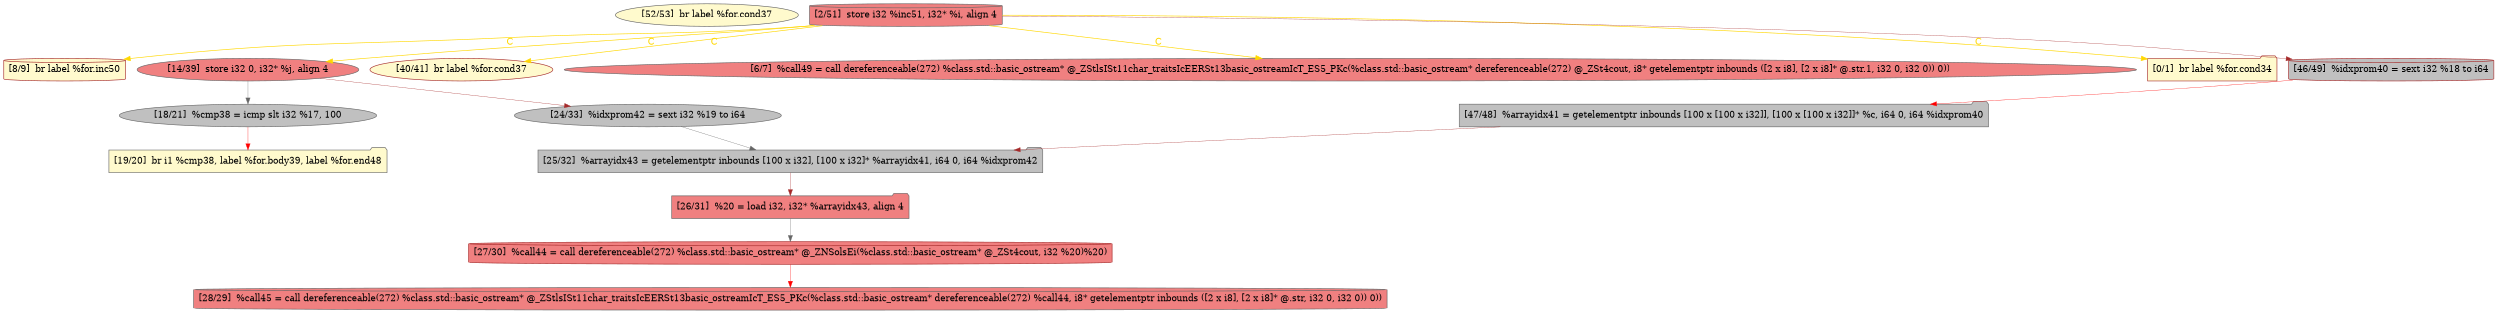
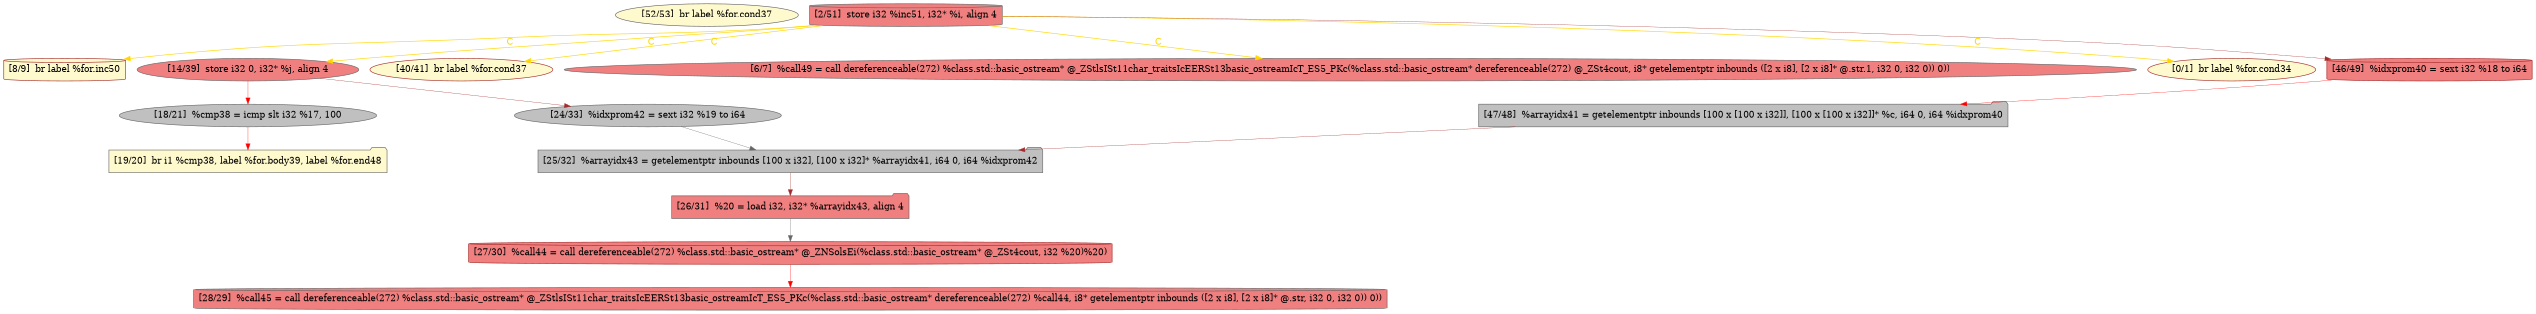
(2212, 70) -> (2232, 70)
(2391, 70) -> (2430, 70)
(248, 89) -> (248, 89)
